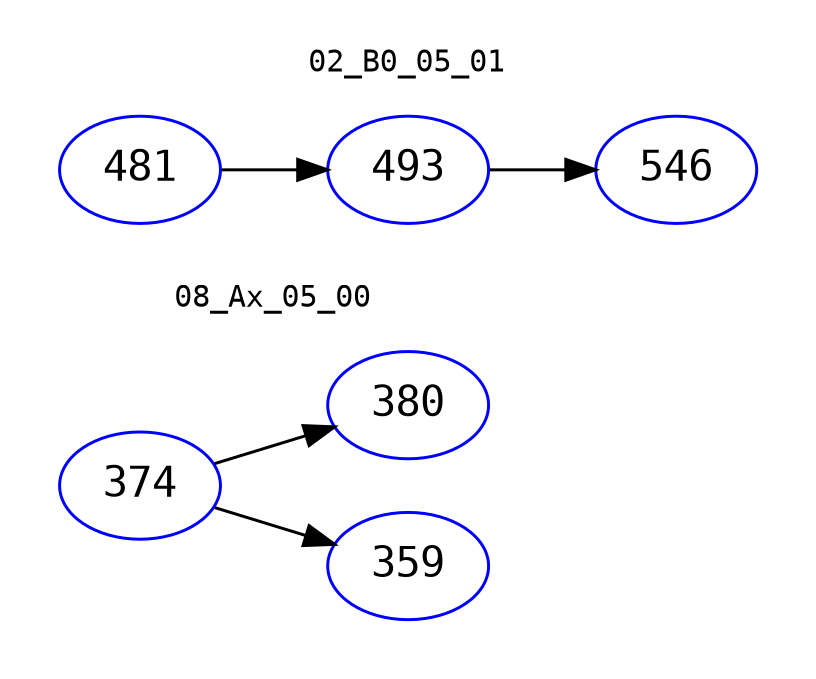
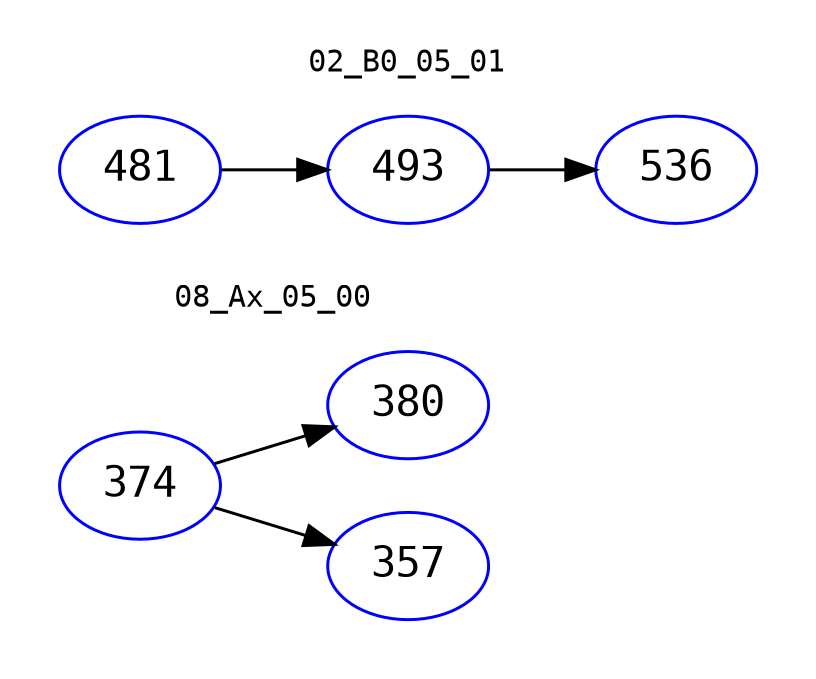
(676, 170) -> (676, 170)
(408, 566) -> (408, 566)
